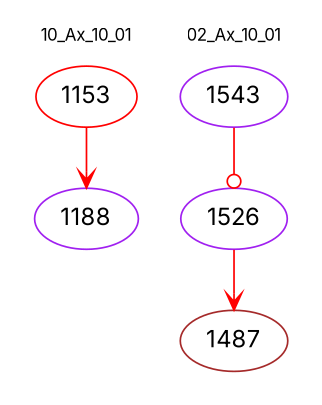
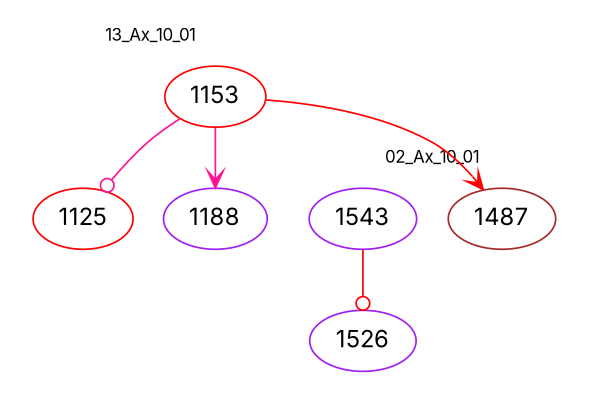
(86, 36) -> (151, 36)
(86, 149) -> (215, 149)
none -> (83, 219)
(234, 271) -> (377, 119)
